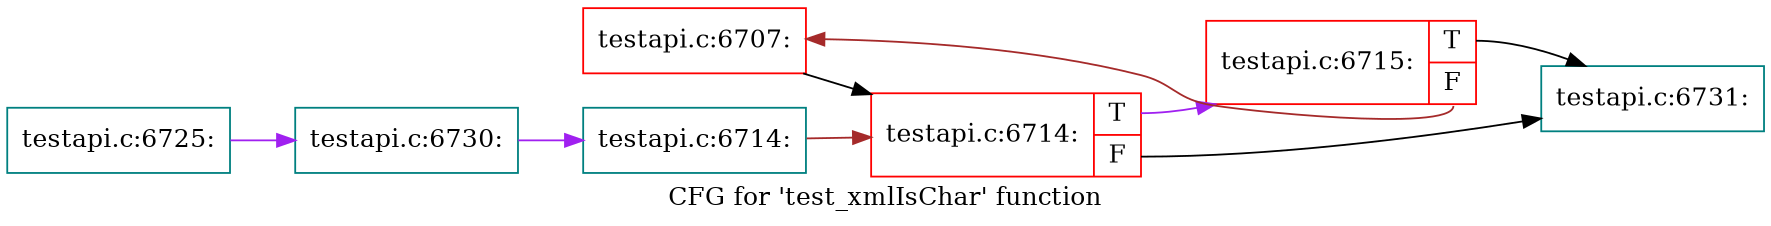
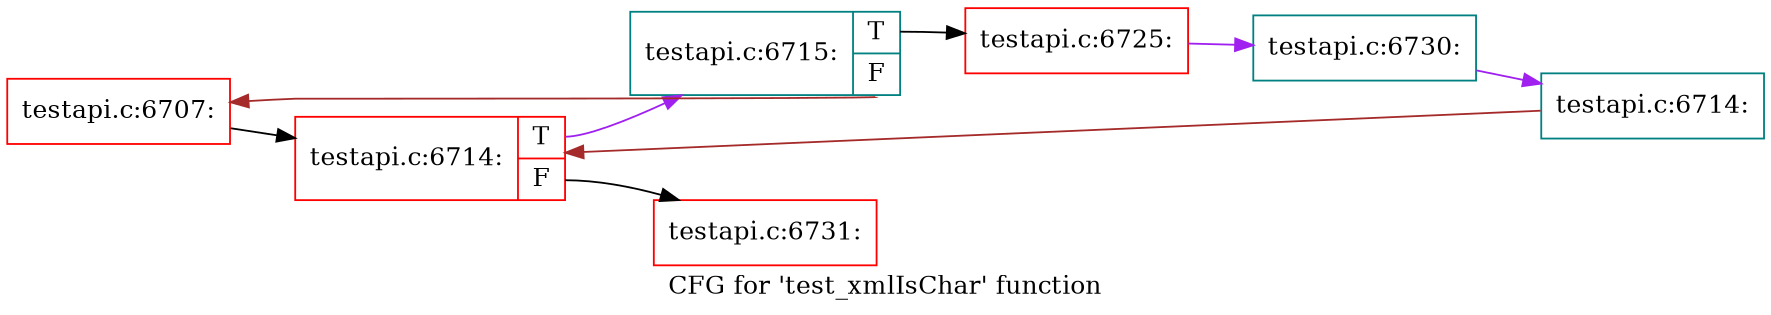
(1523, 46) -> (923, 32)
(1341, 62) -> (765, 53)
(1653, 99) -> (765, 233)
(119, 140) -> (1077, 41)
